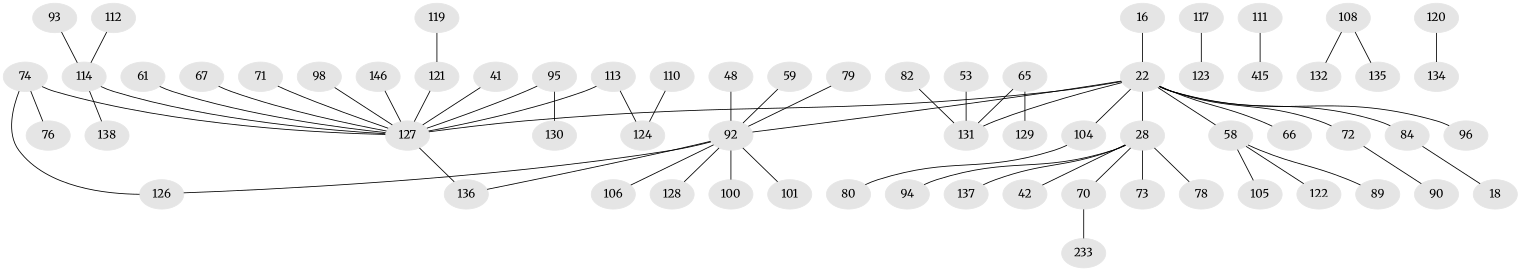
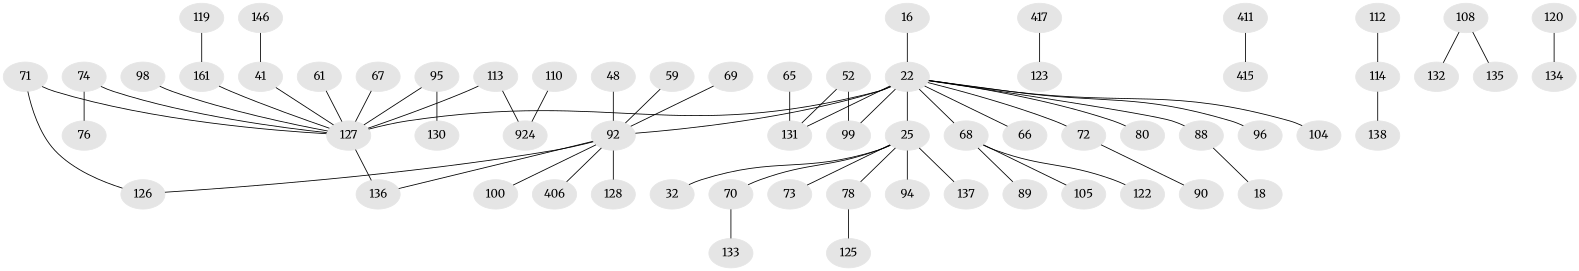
(55, 18) -> none
(1201, 18) -> (1040, 18)
(1260, 18) -> (1245, 18)
(437, 77) -> (202, 77)
(849, 77) -> (731, 77)
(907, 77) -> (849, 77)
(966, 77) -> none
(393, 106) -> (261, 47)
(242, 119) -> none
(643, 136) -> (525, 136)
none -> (849, 136)
(1025, 136) -> none
(1143, 136) -> (907, 136)
(1231, 136) -> (966, 136)
(1407, 136) -> (1201, 136)
(966, 165) -> (1063, 106)
(46, 173) -> (59, 155)
(613, 194) -> (555, 194)
(790, 194) -> none
(1025, 194) -> (672, 194)
none -> (849, 253)
(1084, 253) -> (731, 253)
